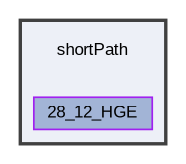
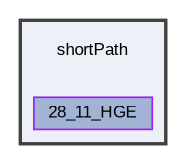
(93, 113) -> (93, 113)
